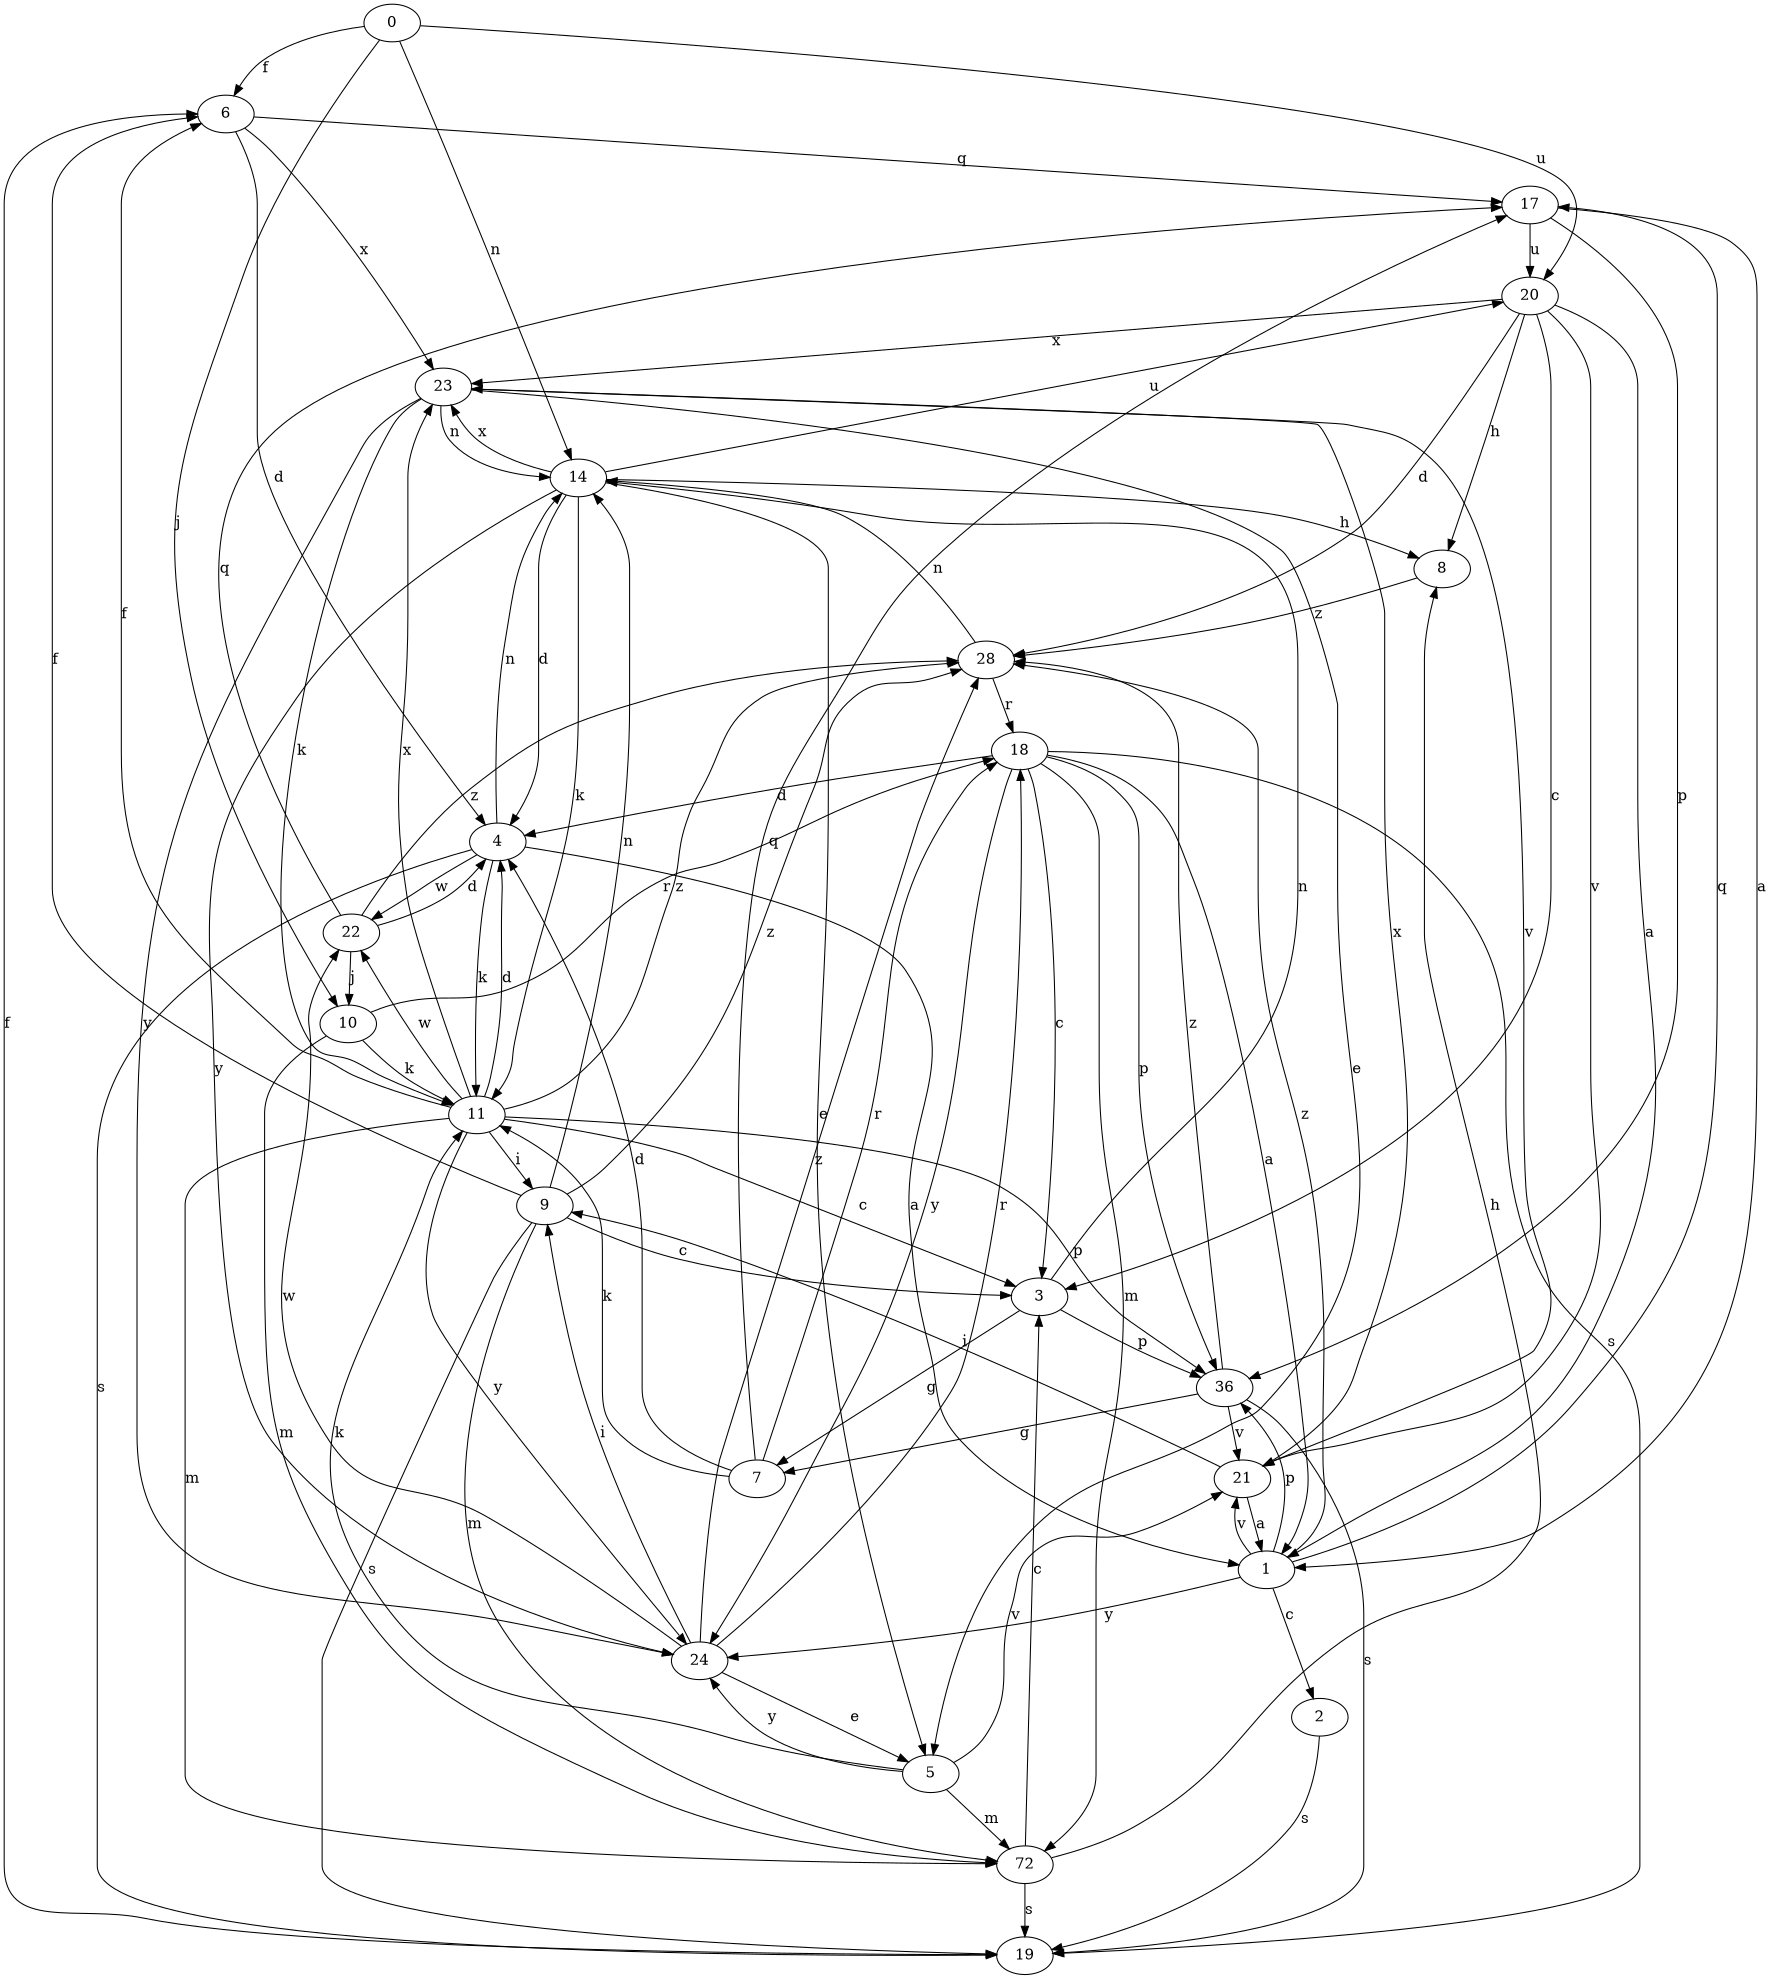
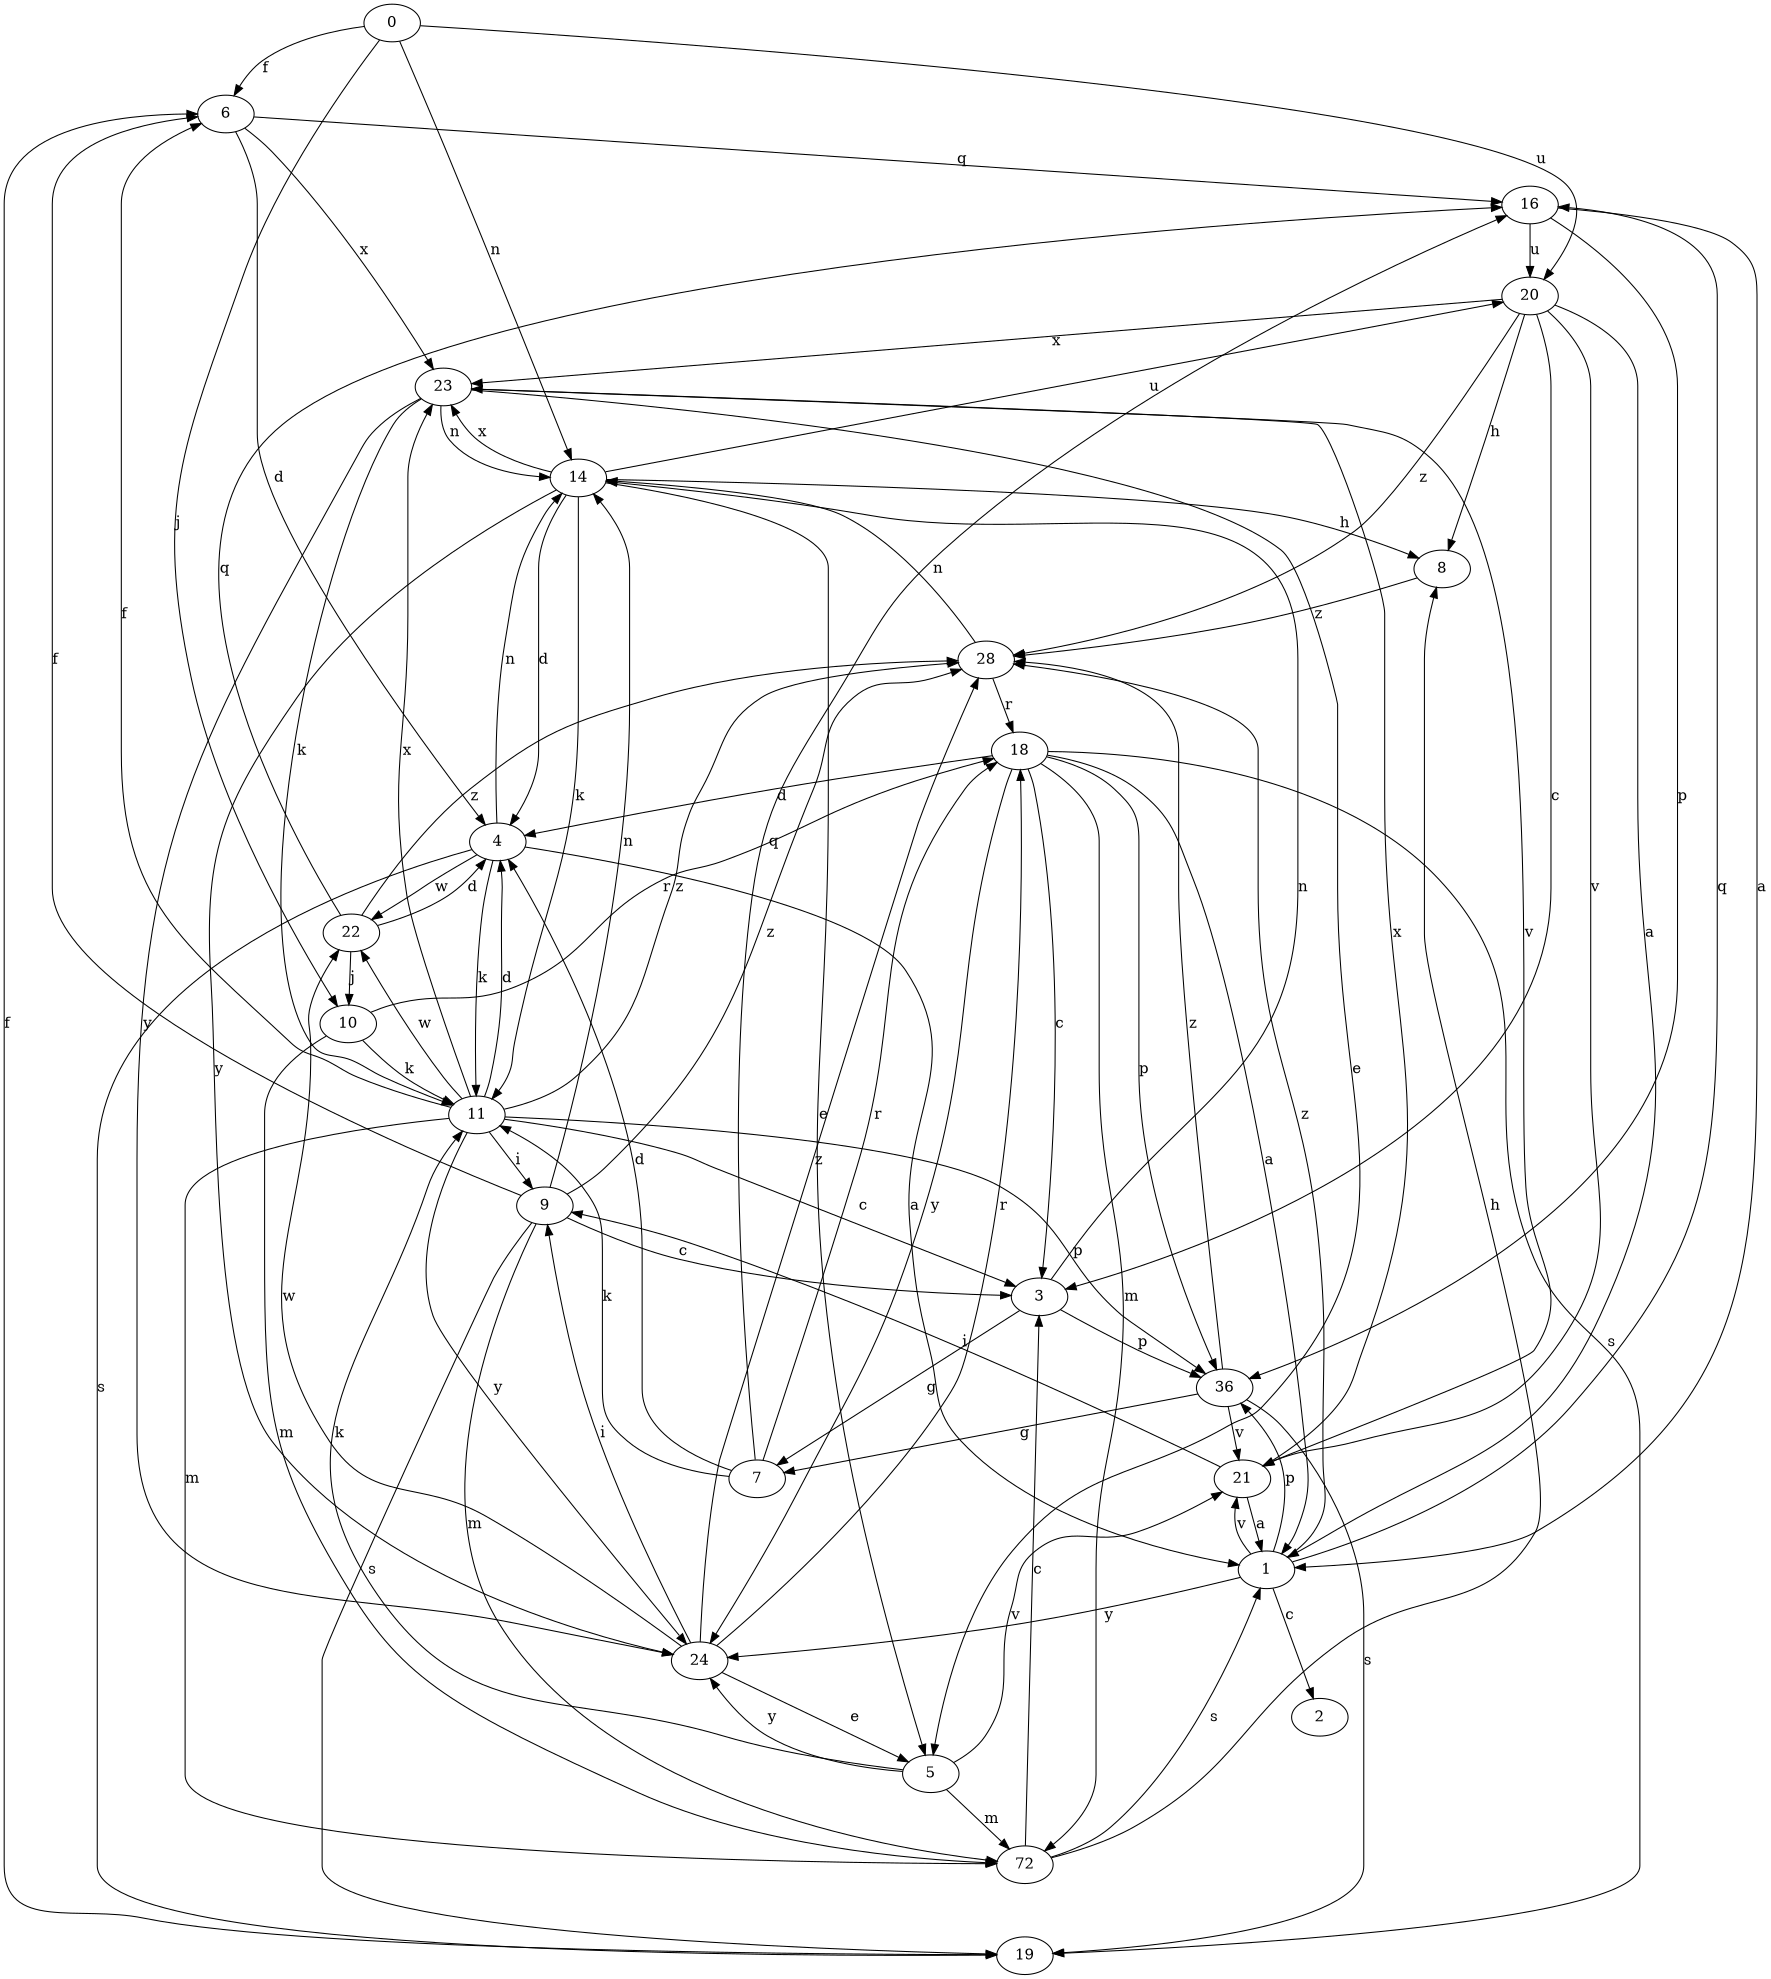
(1530, 205) -> (1530, 205)
(1423, 478) -> (1423, 478)
(1228, 1880) -> none
(1025, 1905) -> (1178, 1749)
